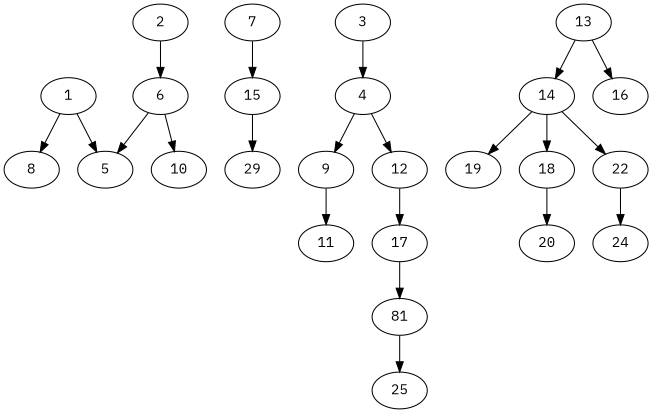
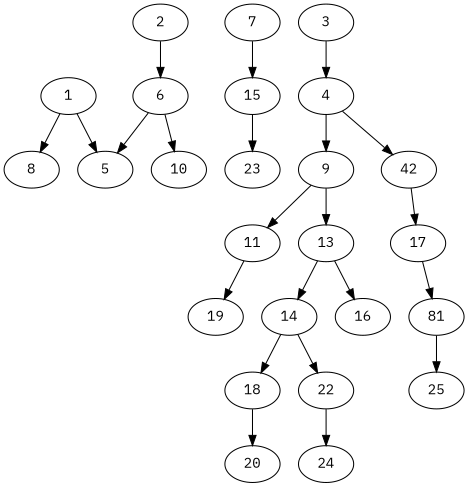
(514, 129) -> (236, 276)
(252, 170) -> (252, 170)
(400, 170) -> (409, 170)
none -> (326, 201)
